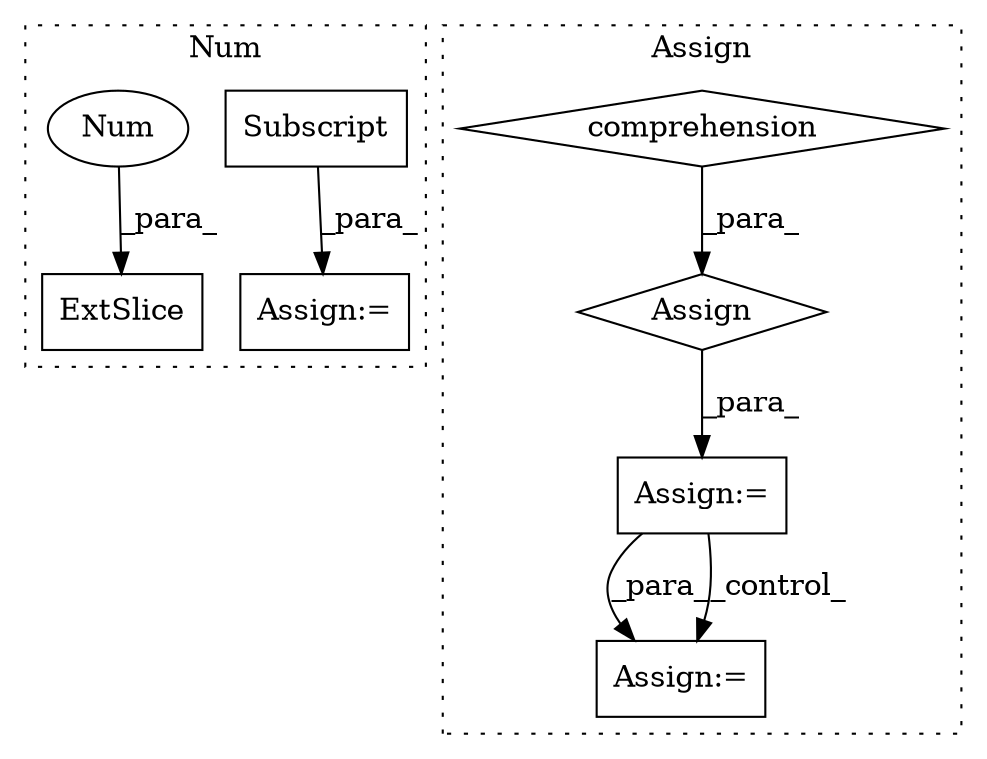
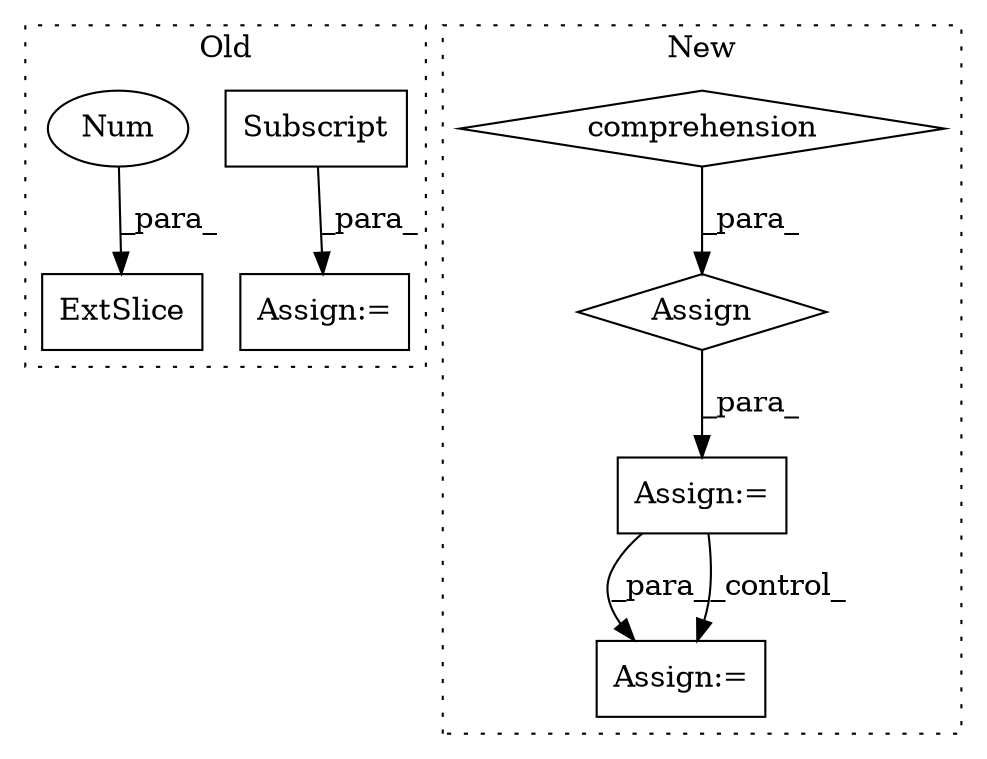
(226, 50) -> (226, 50)
(702, 50) -> (702, 50)
